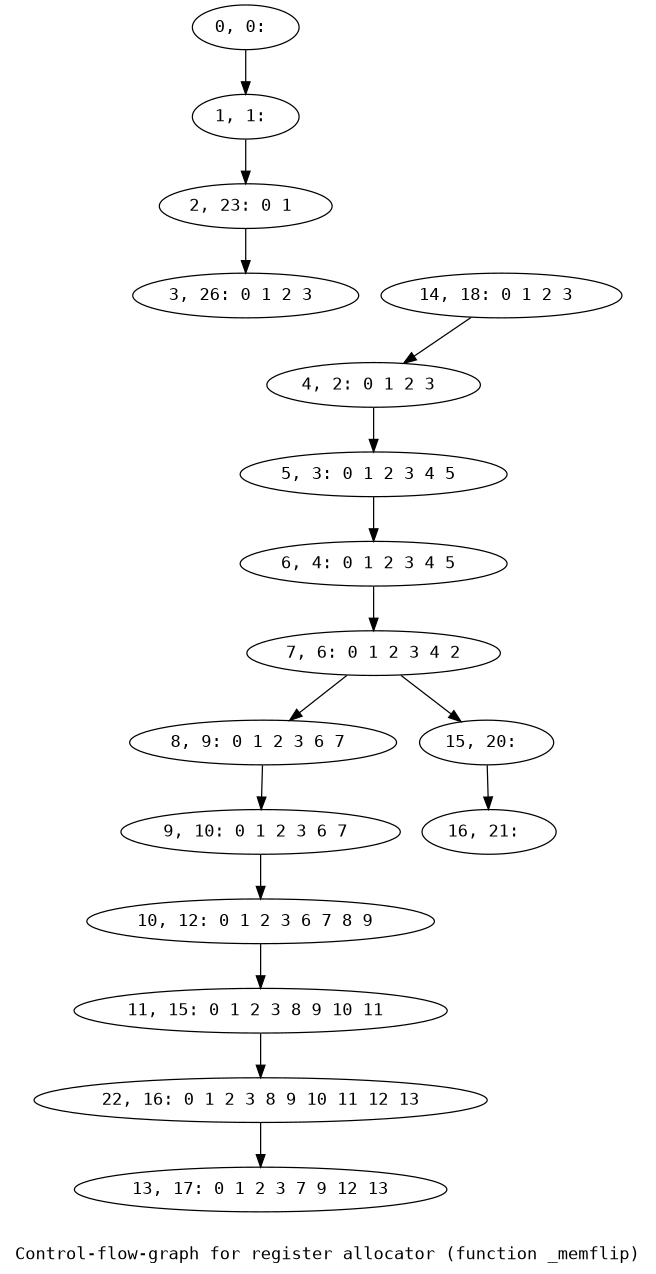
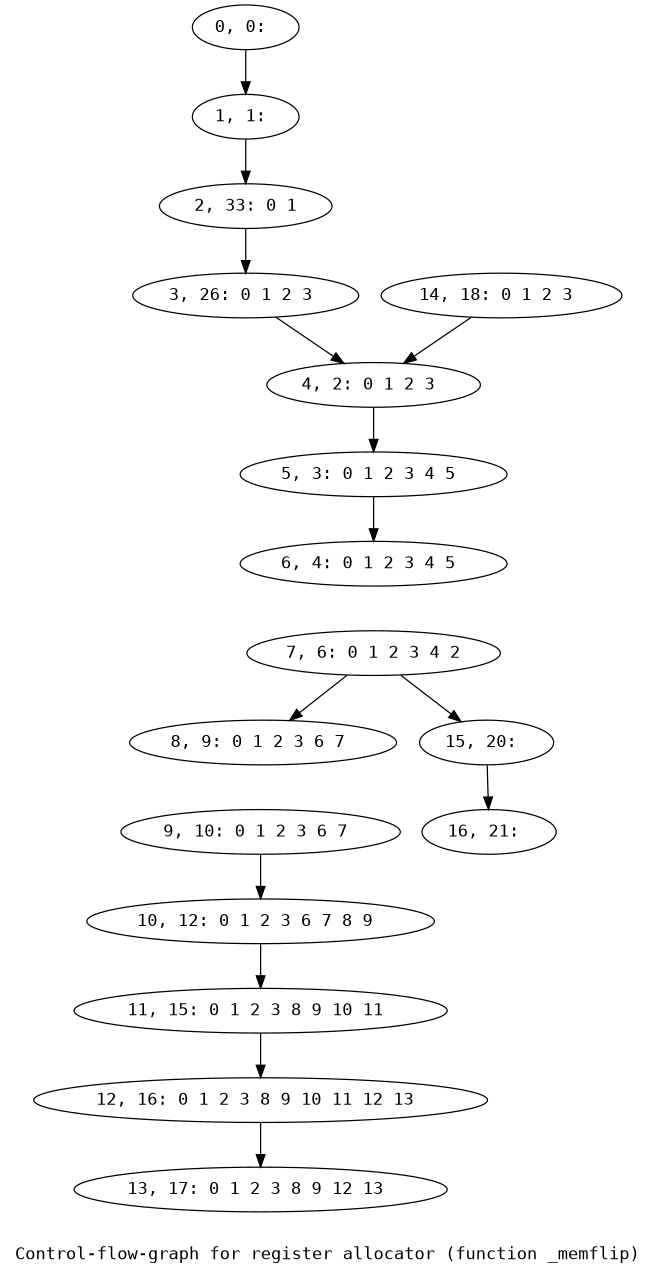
(246, 206) -> (246, 206)
none -> (304, 337)
(374, 602) -> none
(262, 781) -> none
(261, 1100) -> (261, 1100)
(261, 1190) -> (261, 1190)
